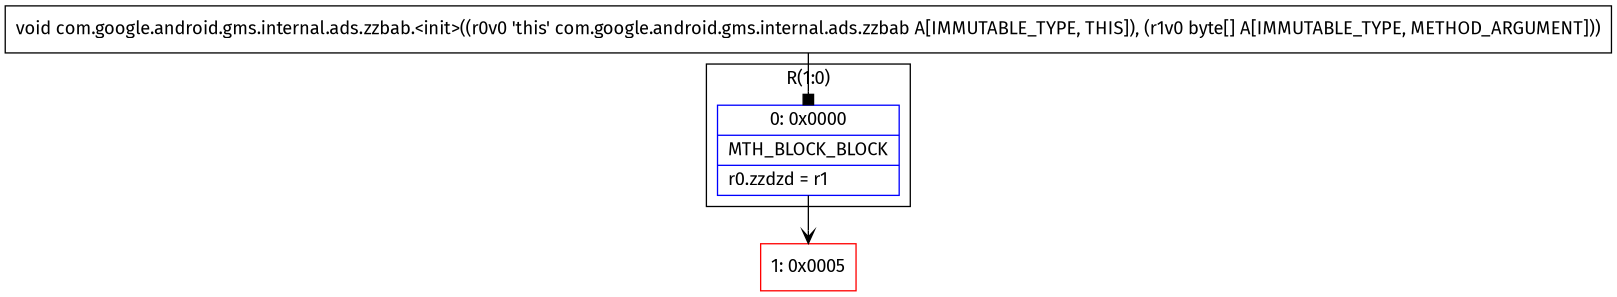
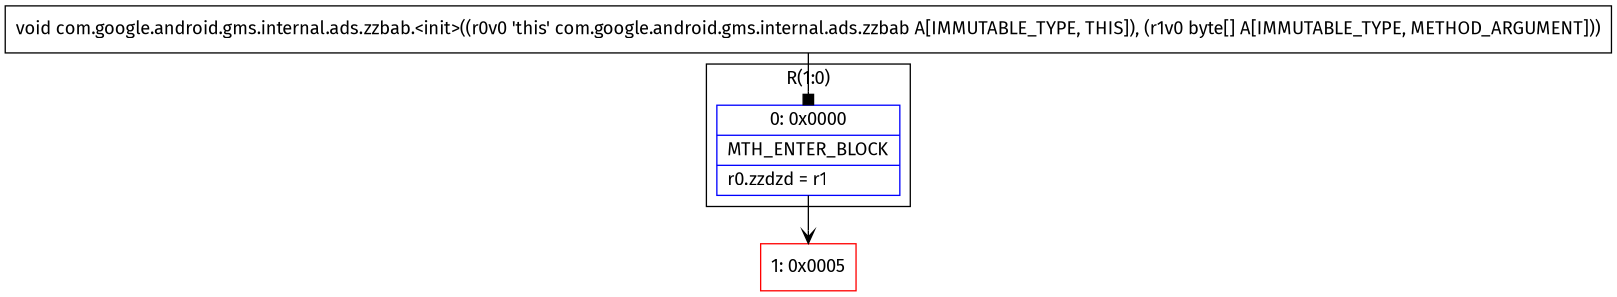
(808, 150) -> (808, 150)
